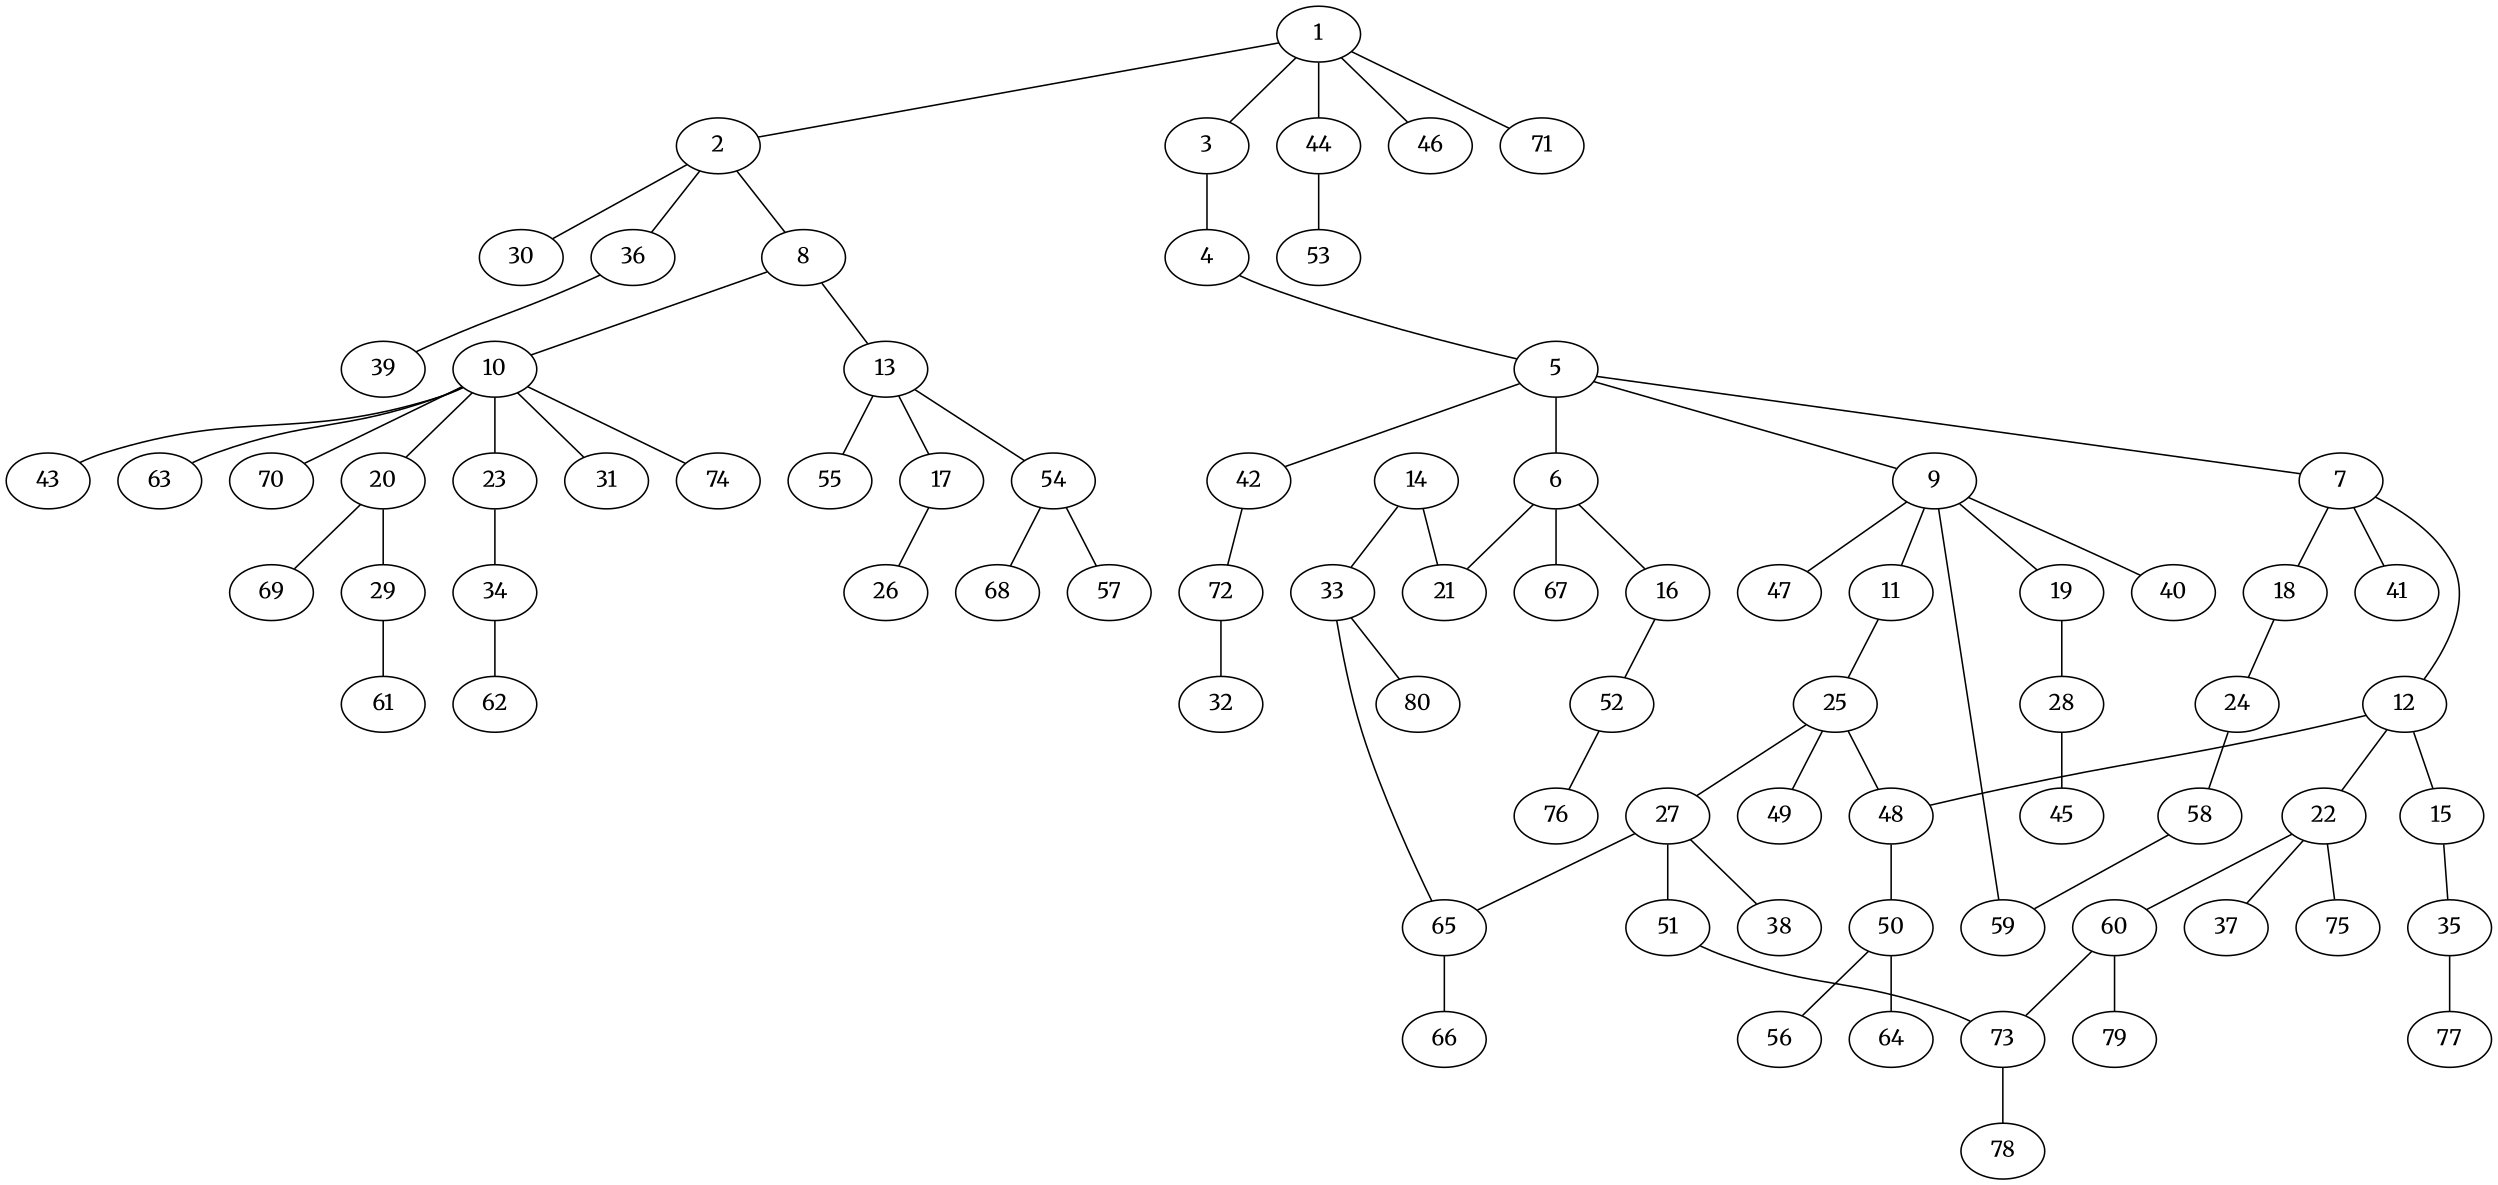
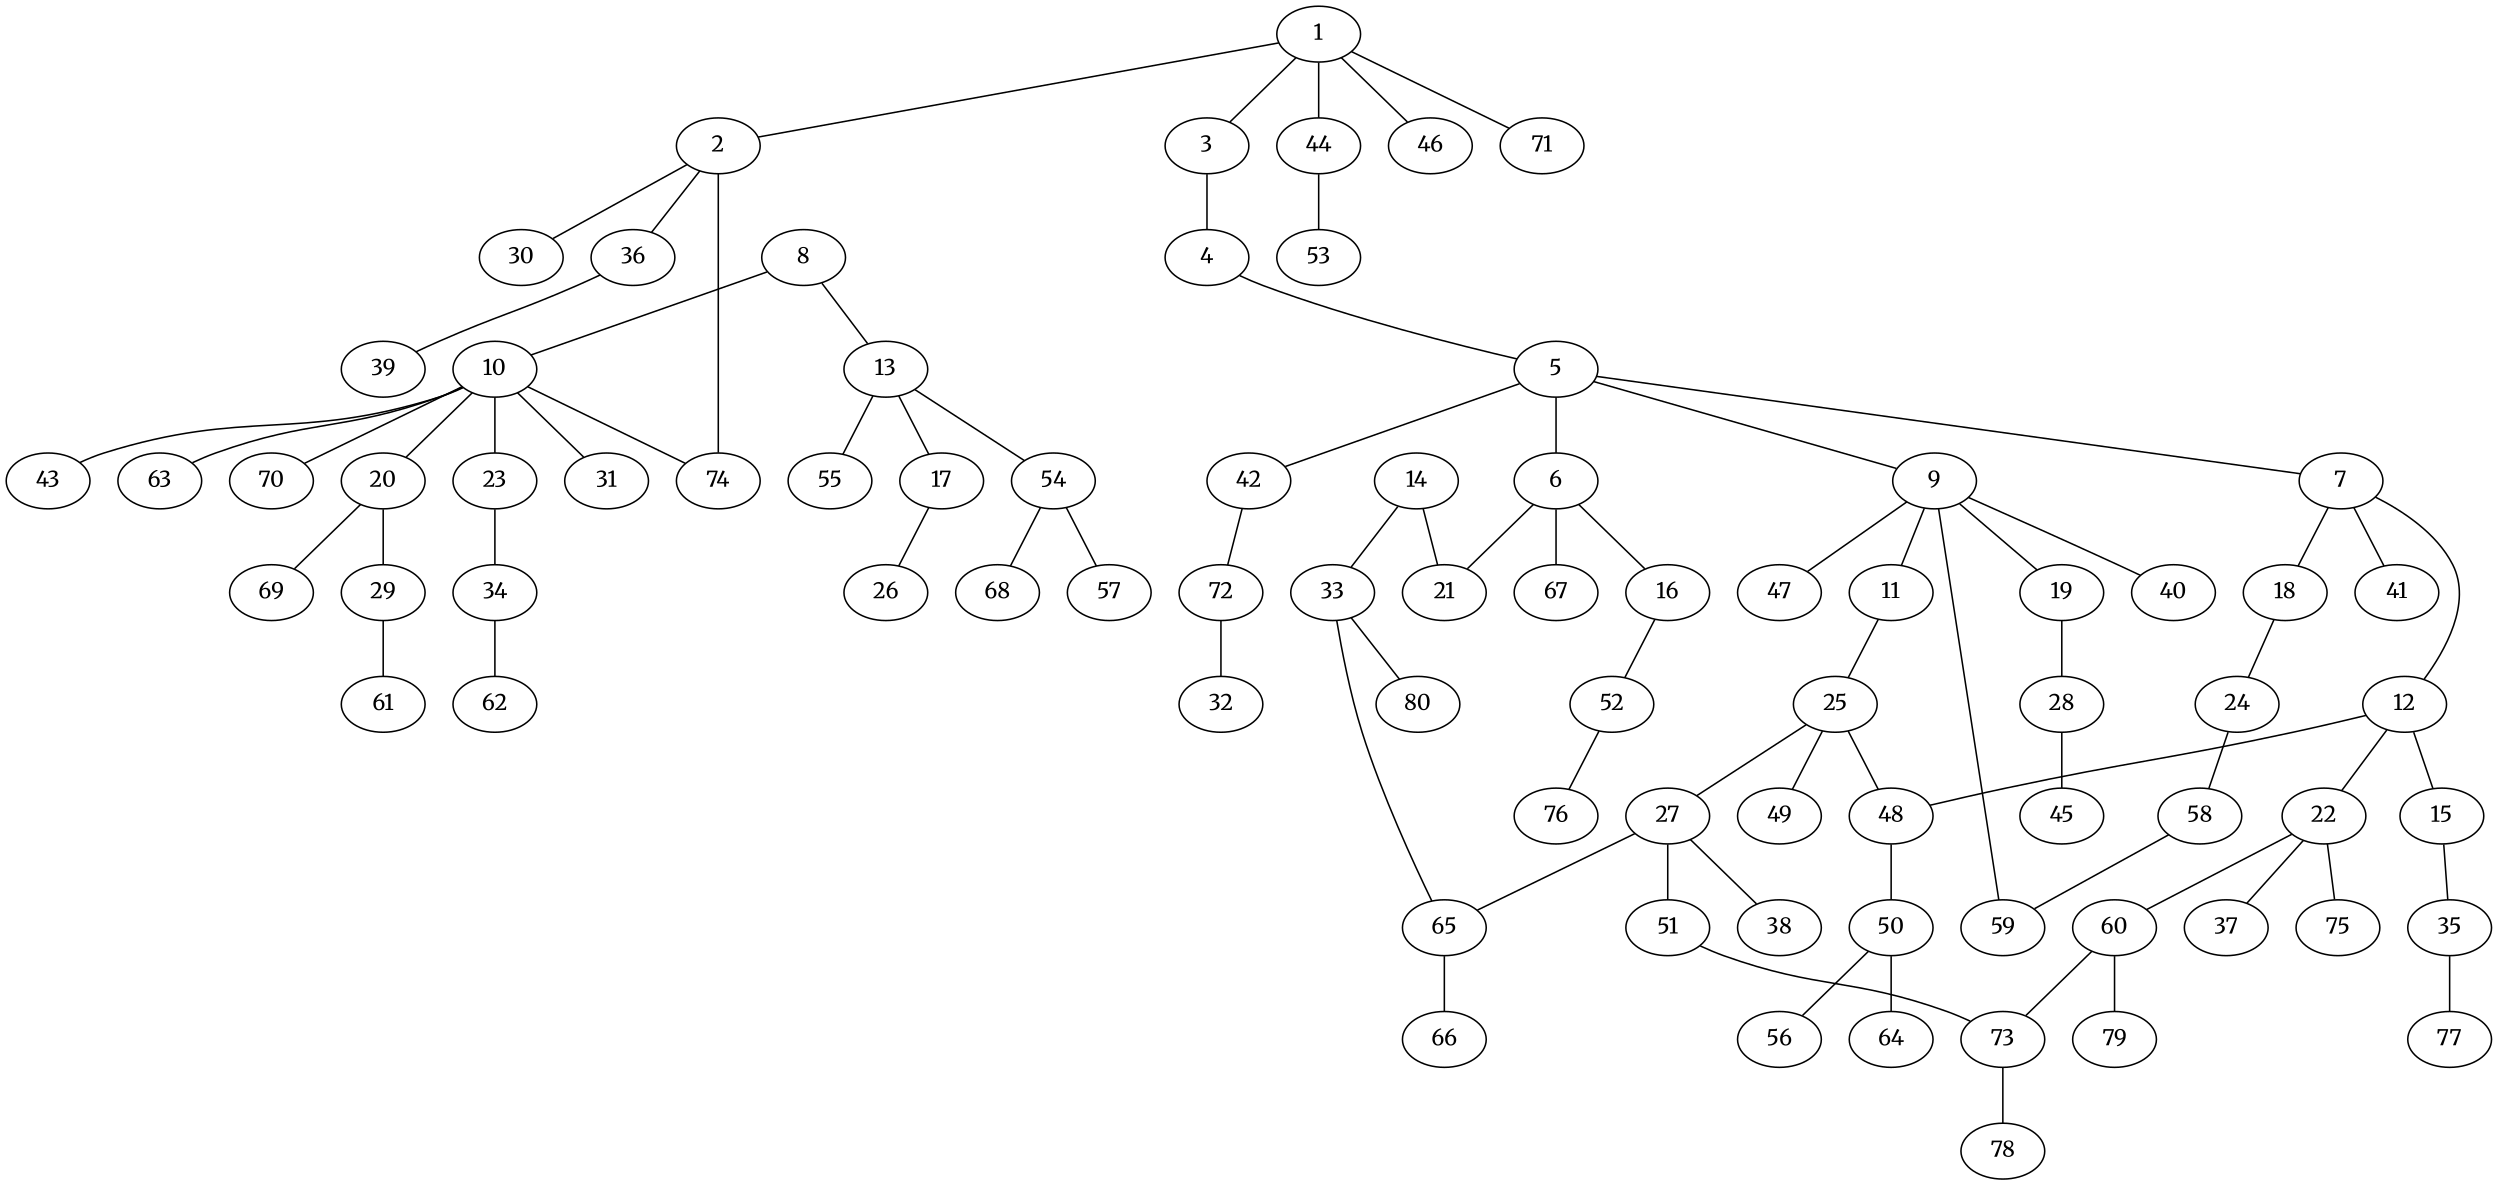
(761, 202) -> (718, 313)
